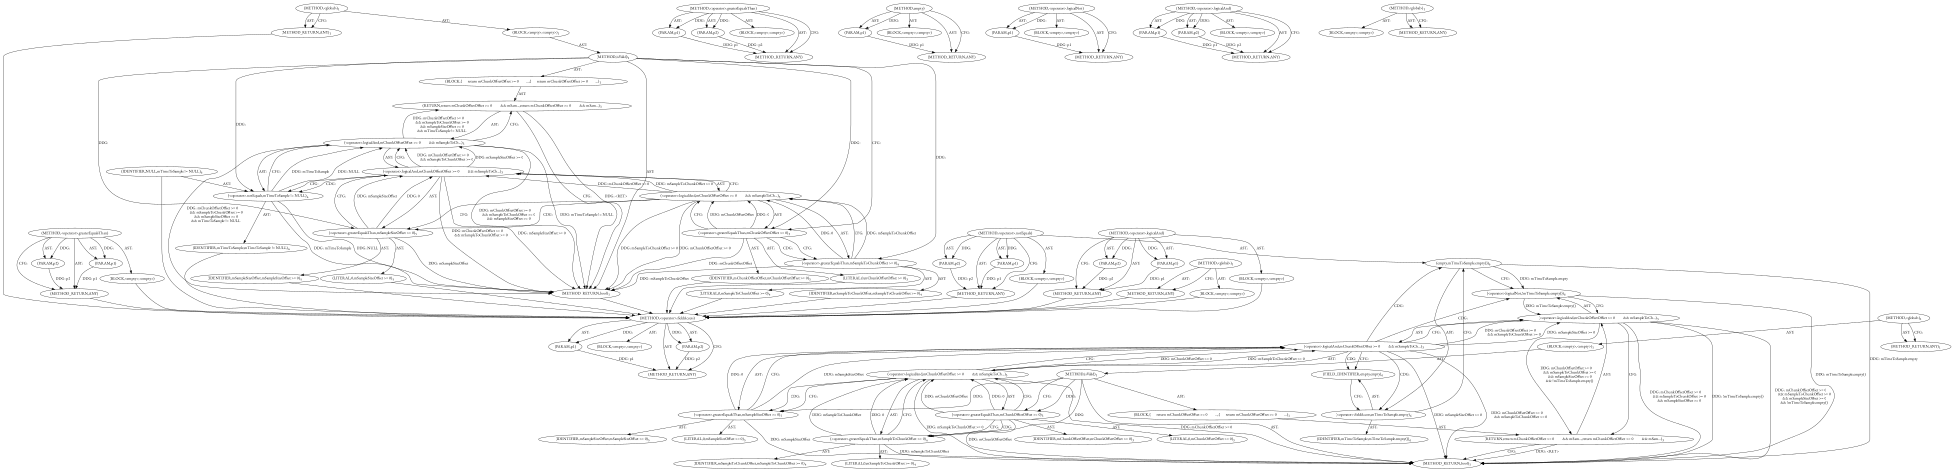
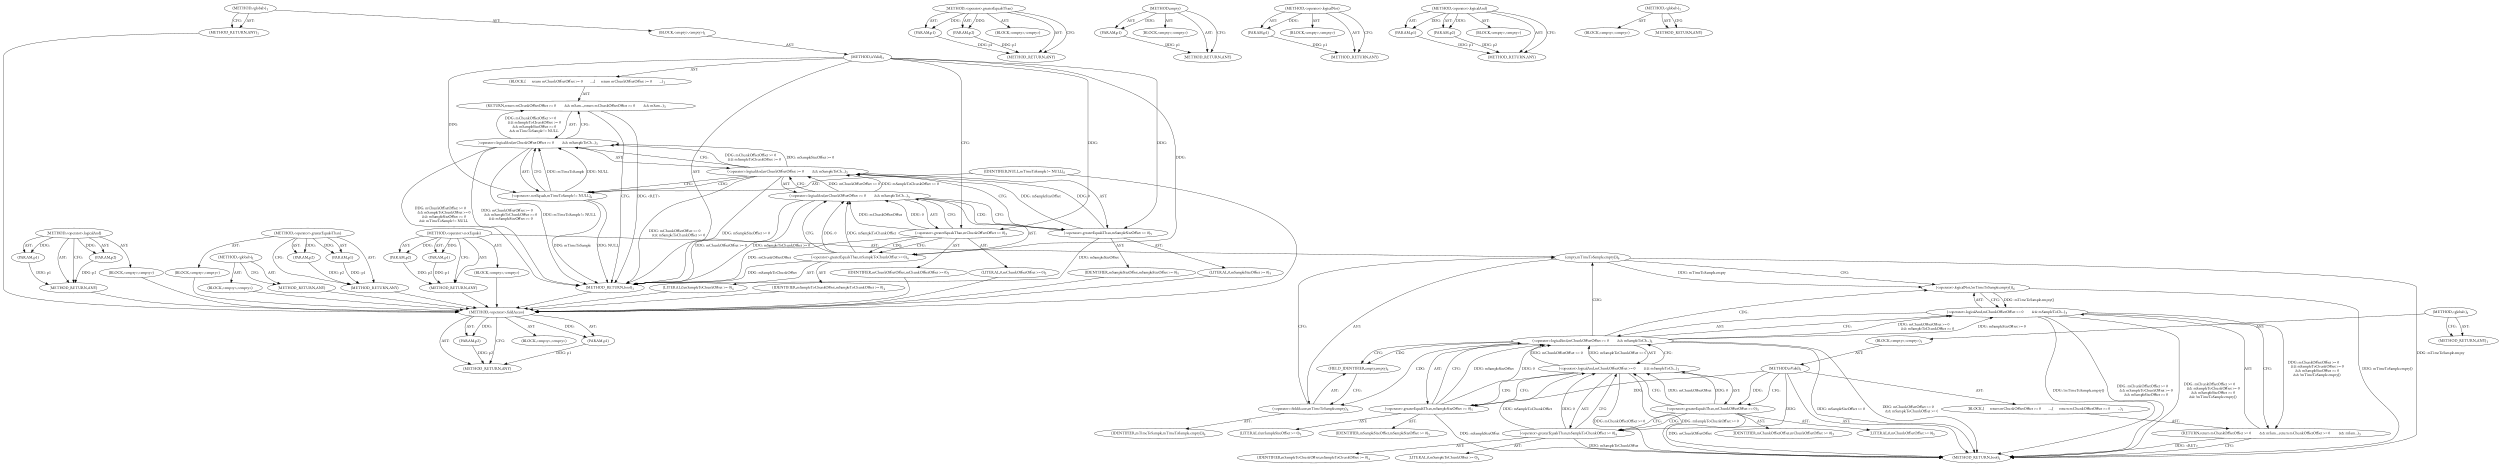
(241, 248) -> none
